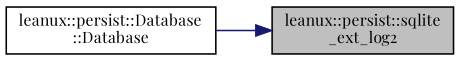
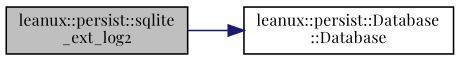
(236, 30) -> (208, 30)
